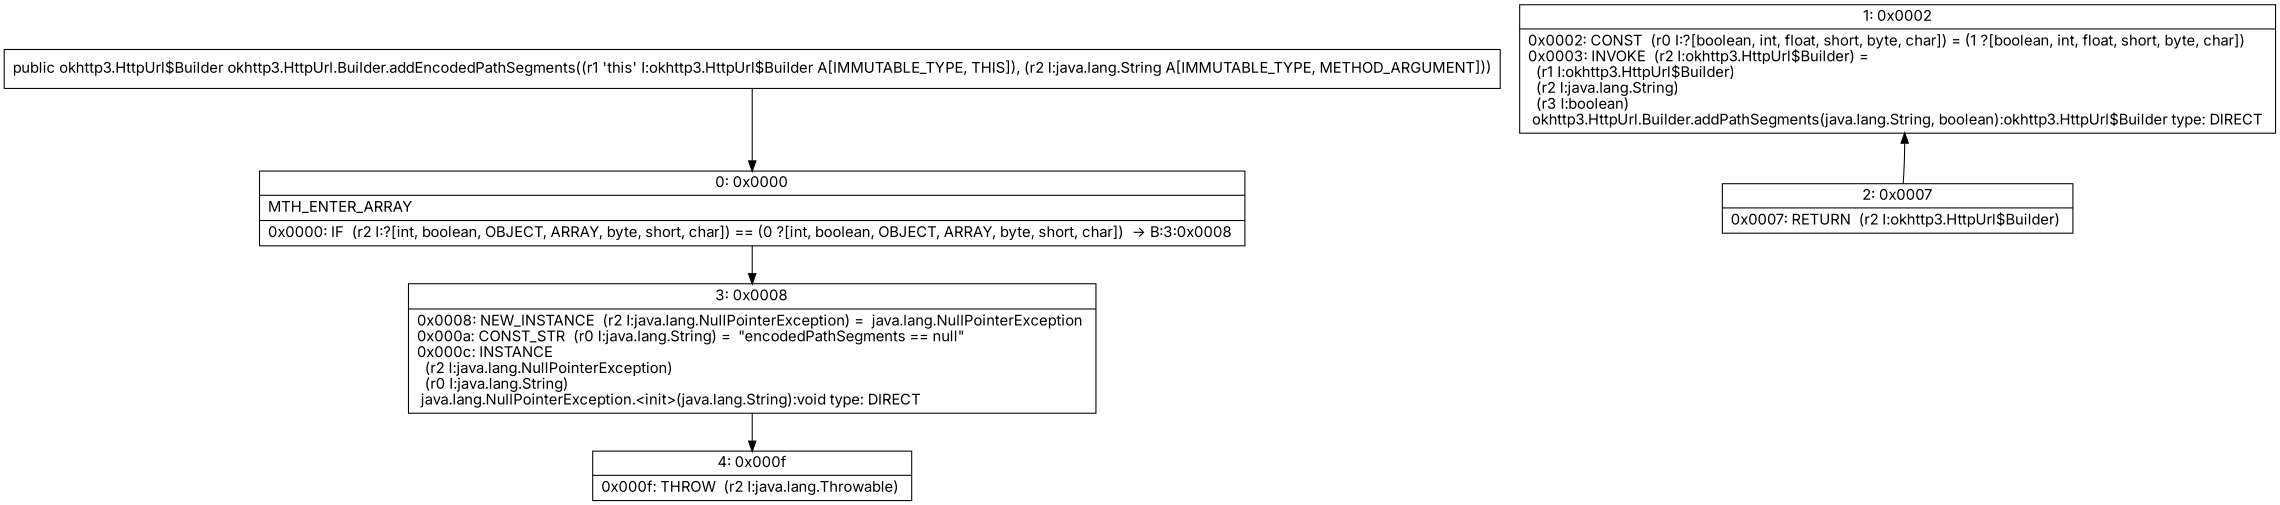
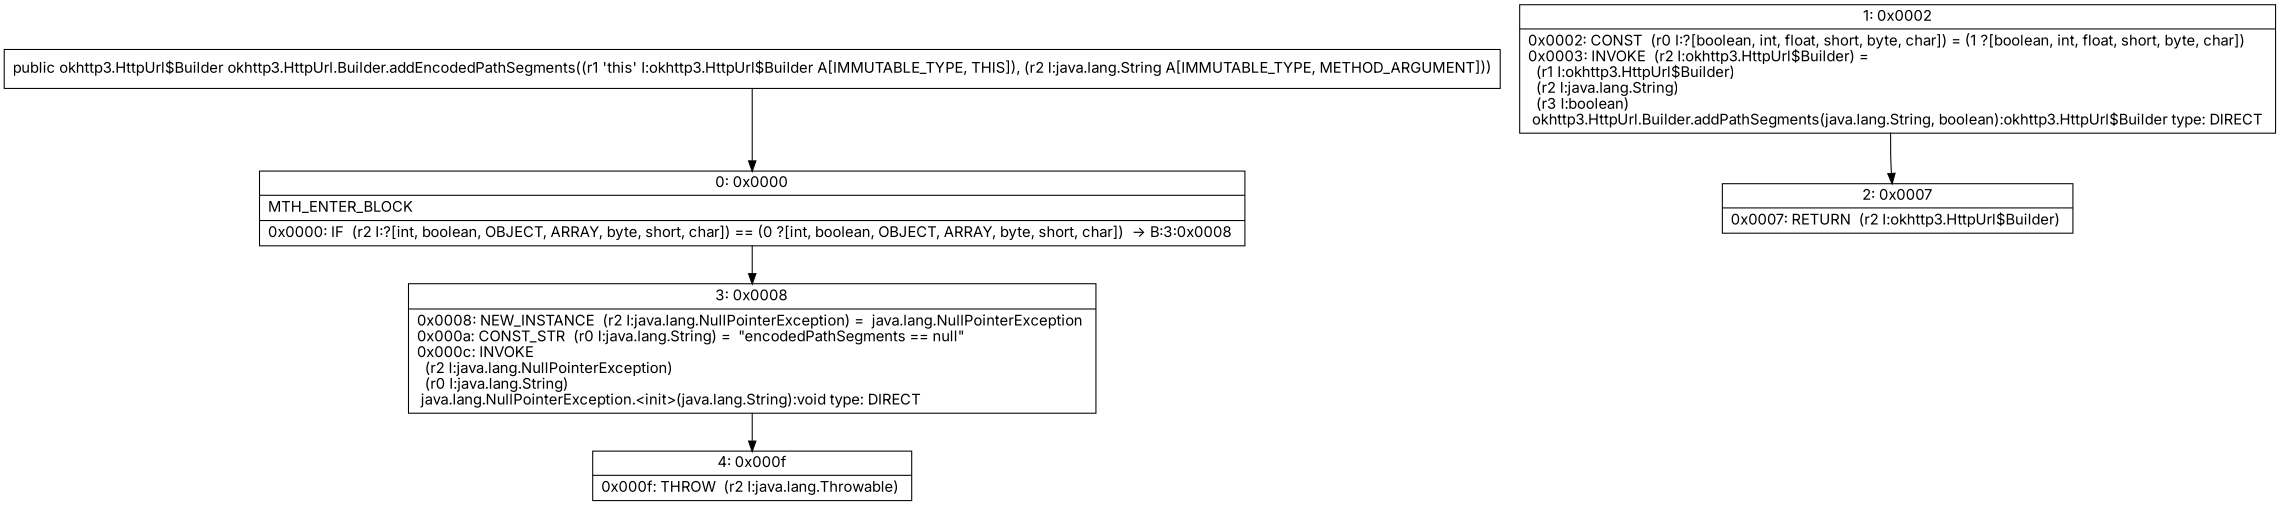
(1904, 164) -> (1891, 153)
(341, 207) -> (341, 207)
(489, 353) -> (480, 353)
